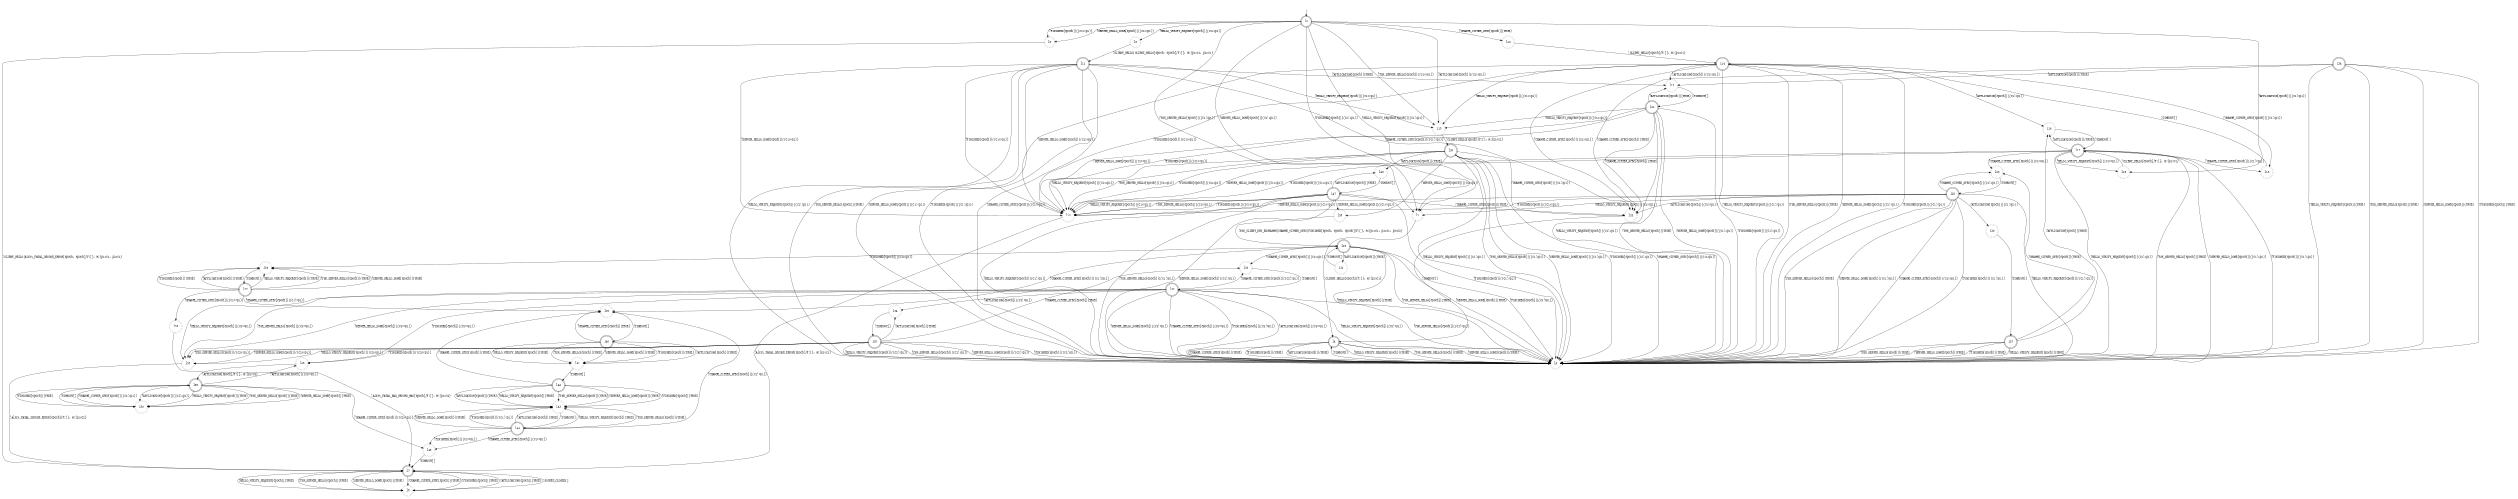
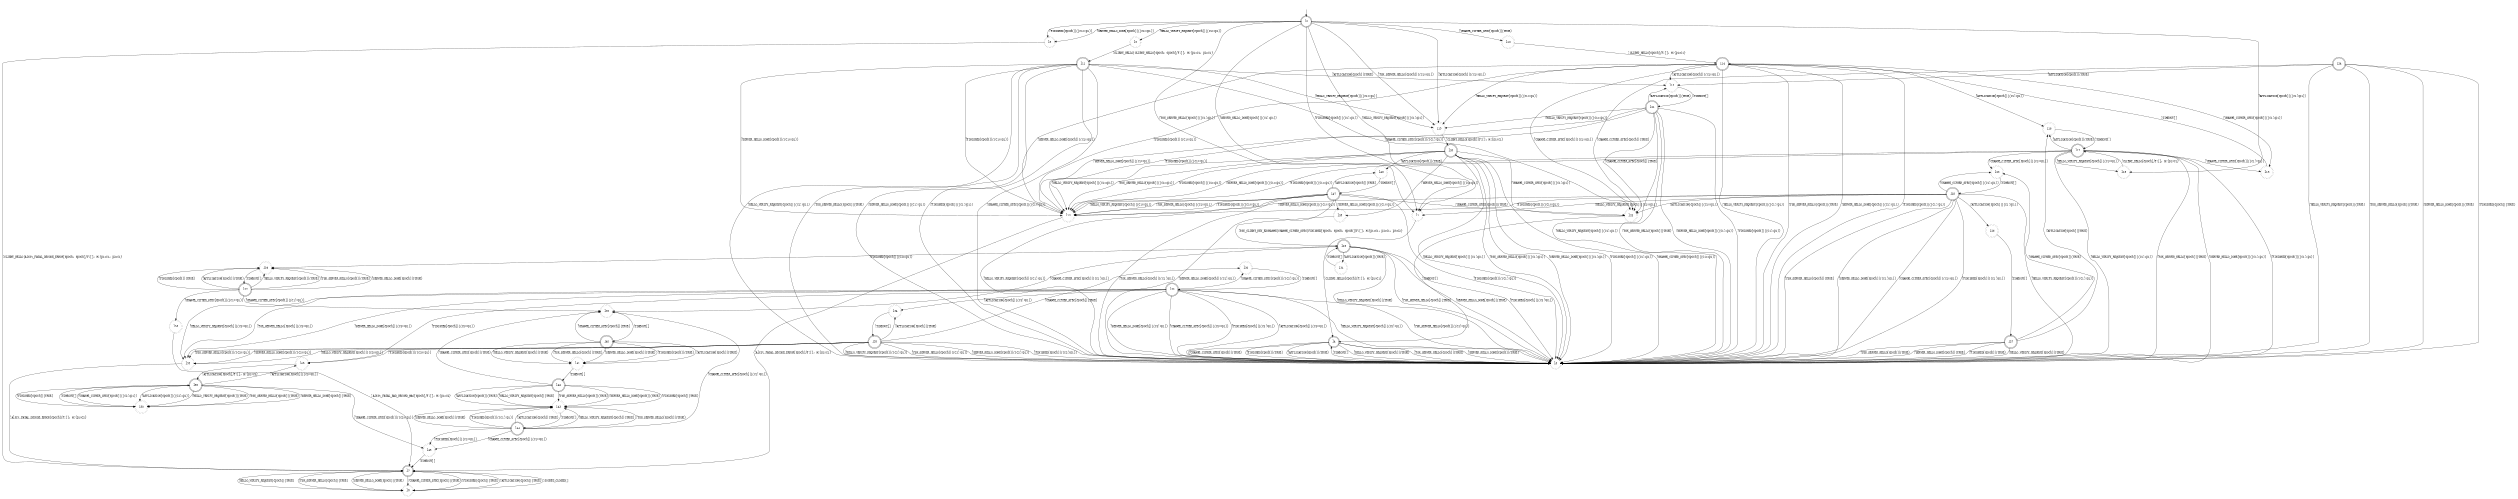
(1289, 250) -> none
